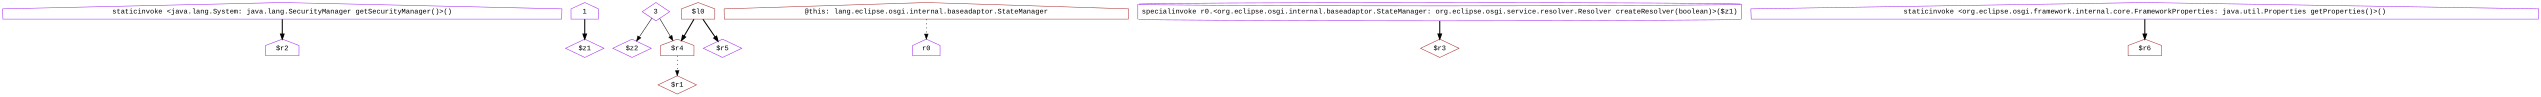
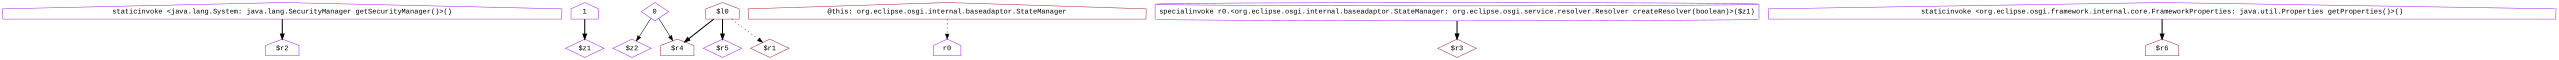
(656, 12) -> (655, 12)
(926, 12) -> (947, 12)
(677, 63) -> (745, 29)
